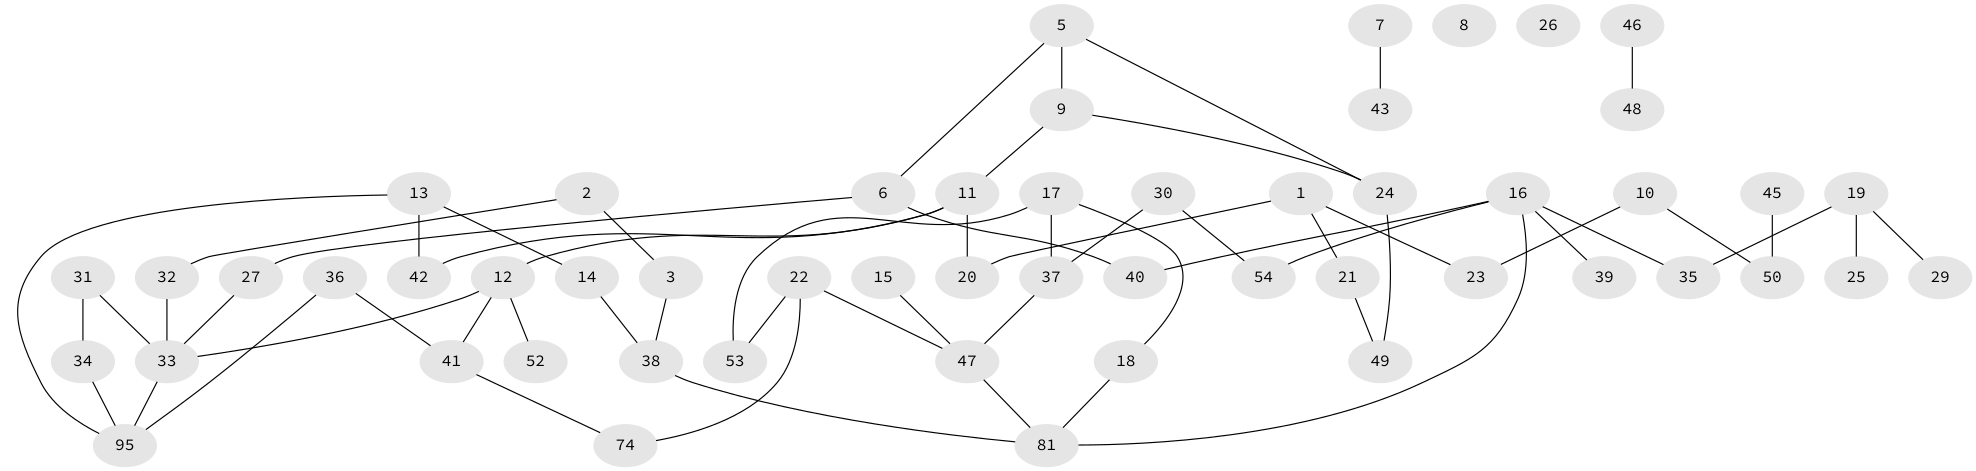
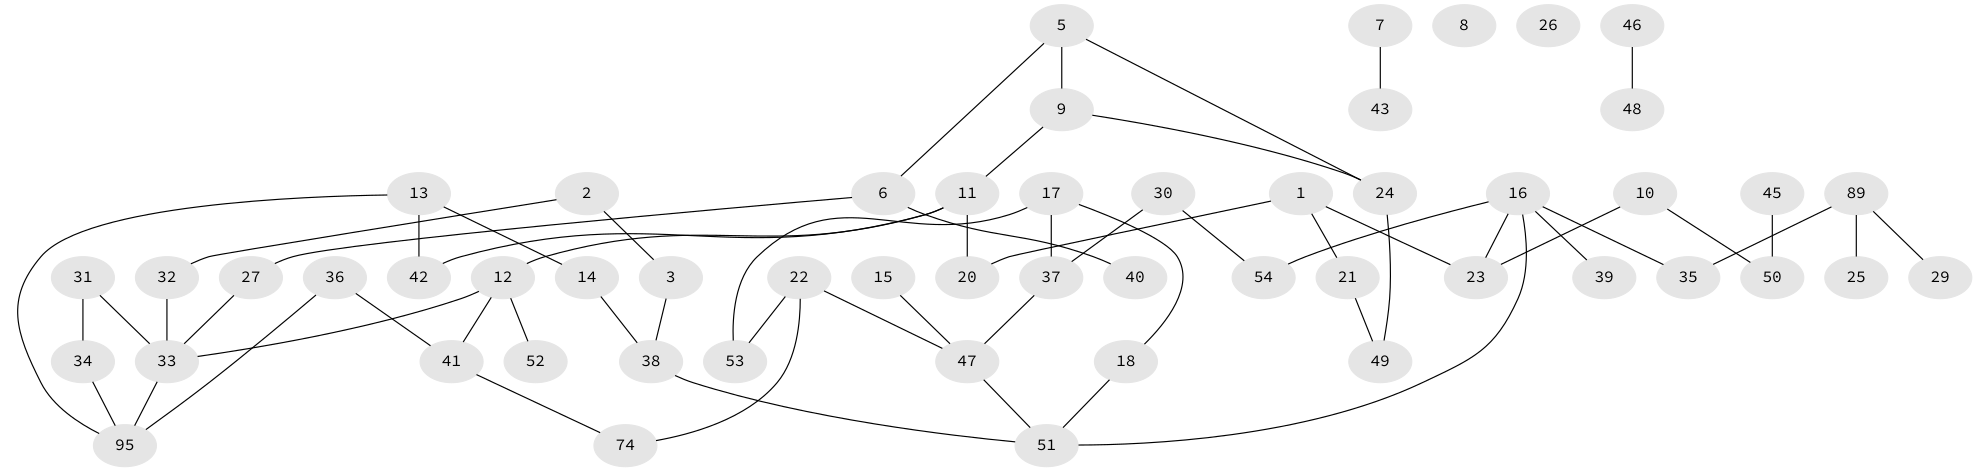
(1856, 194) -> (1856, 194)
(1334, 233) -> (1497, 236)
(1047, 446) -> (1047, 446)
